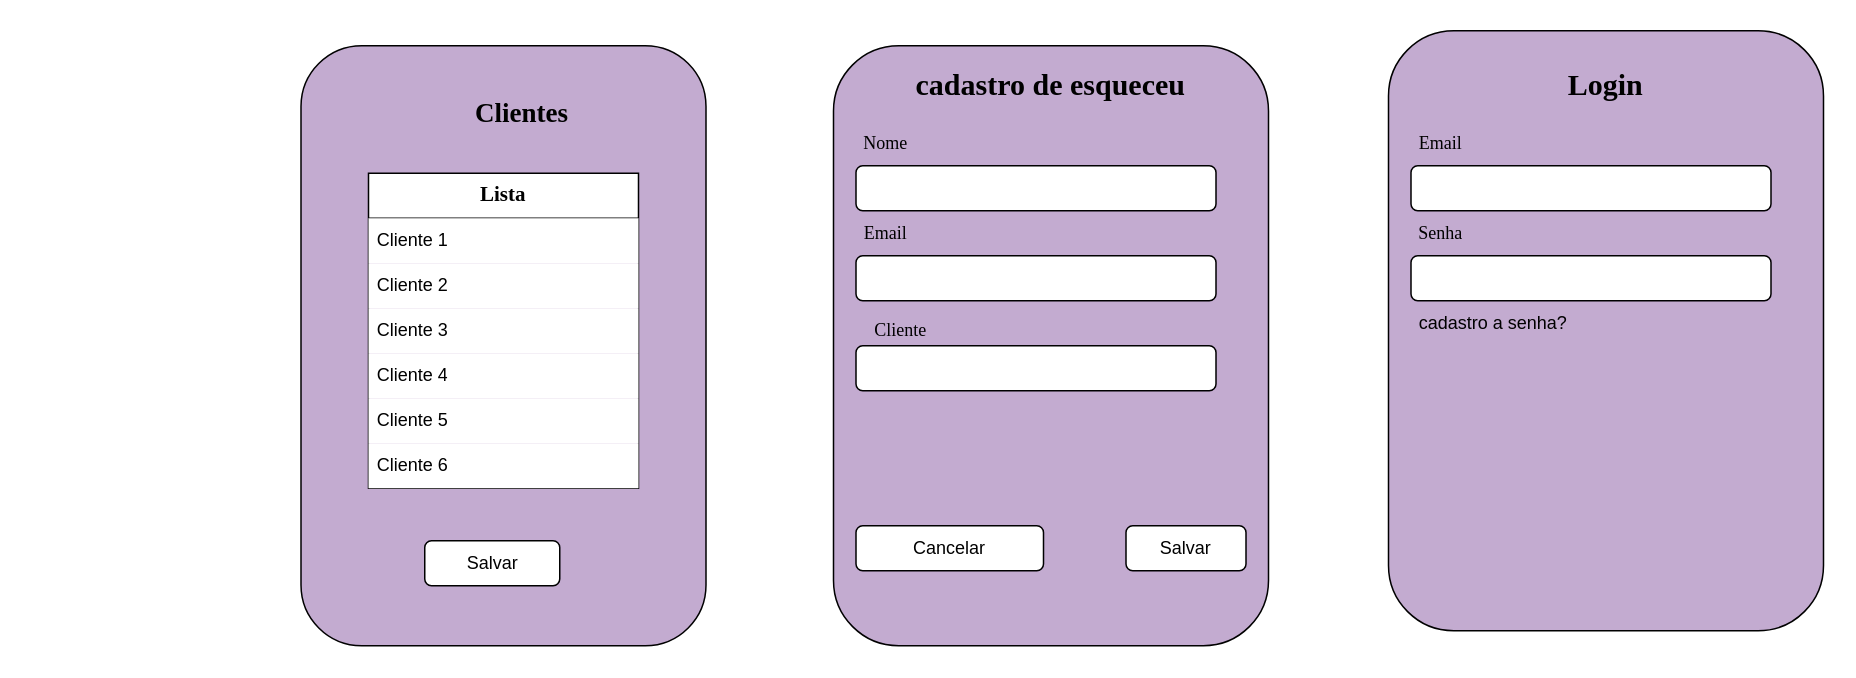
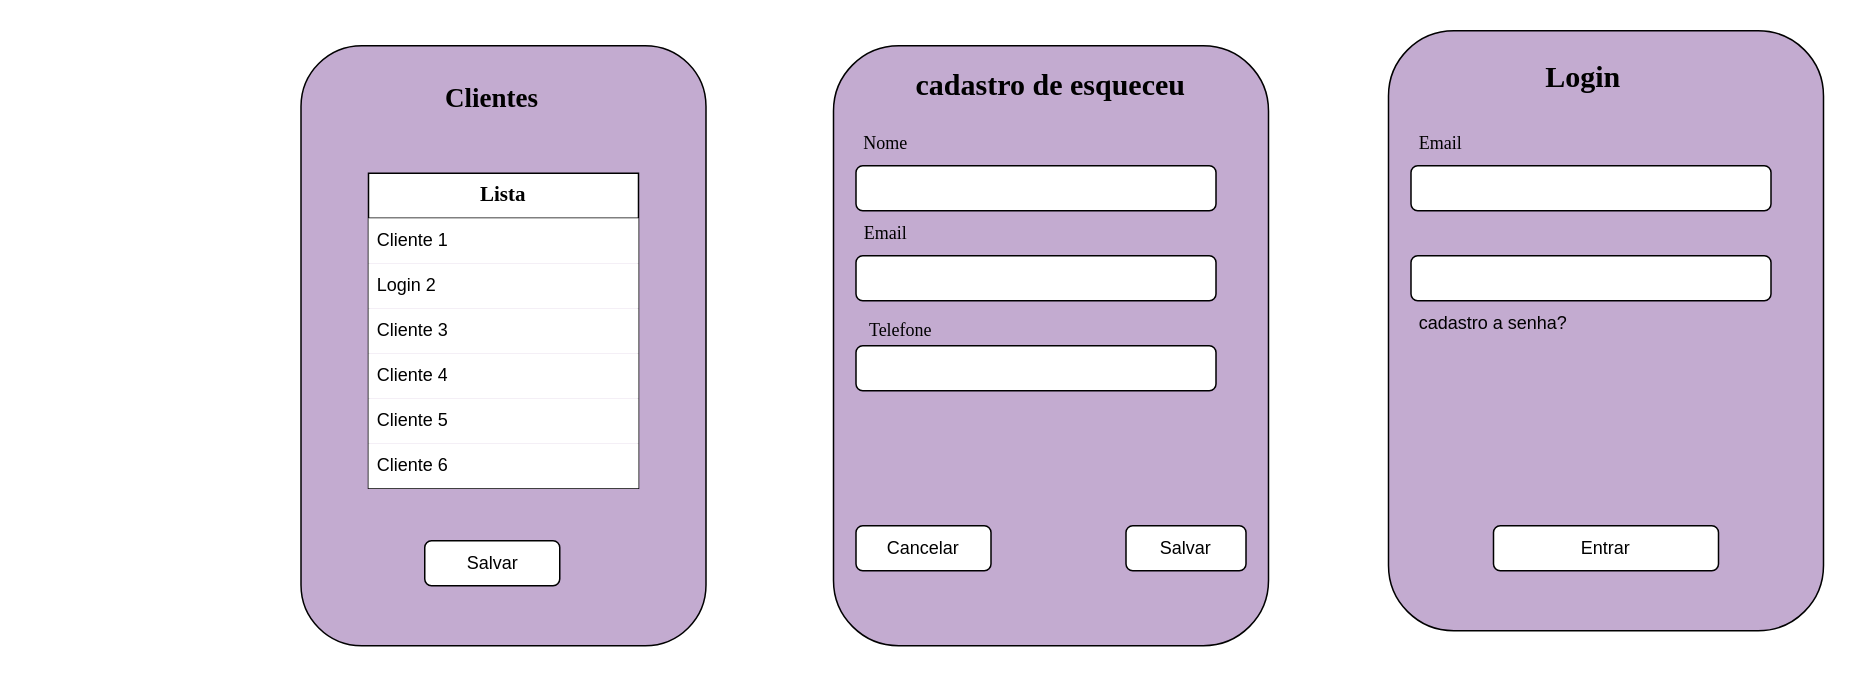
(1606, 83) -> (1583, 76)
(522, 113) -> (492, 98)
(1441, 233) -> none
(416, 286) -> (408, 286)
(901, 331) -> (901, 331)
(950, 548) -> (923, 548)
none -> (1606, 548)
